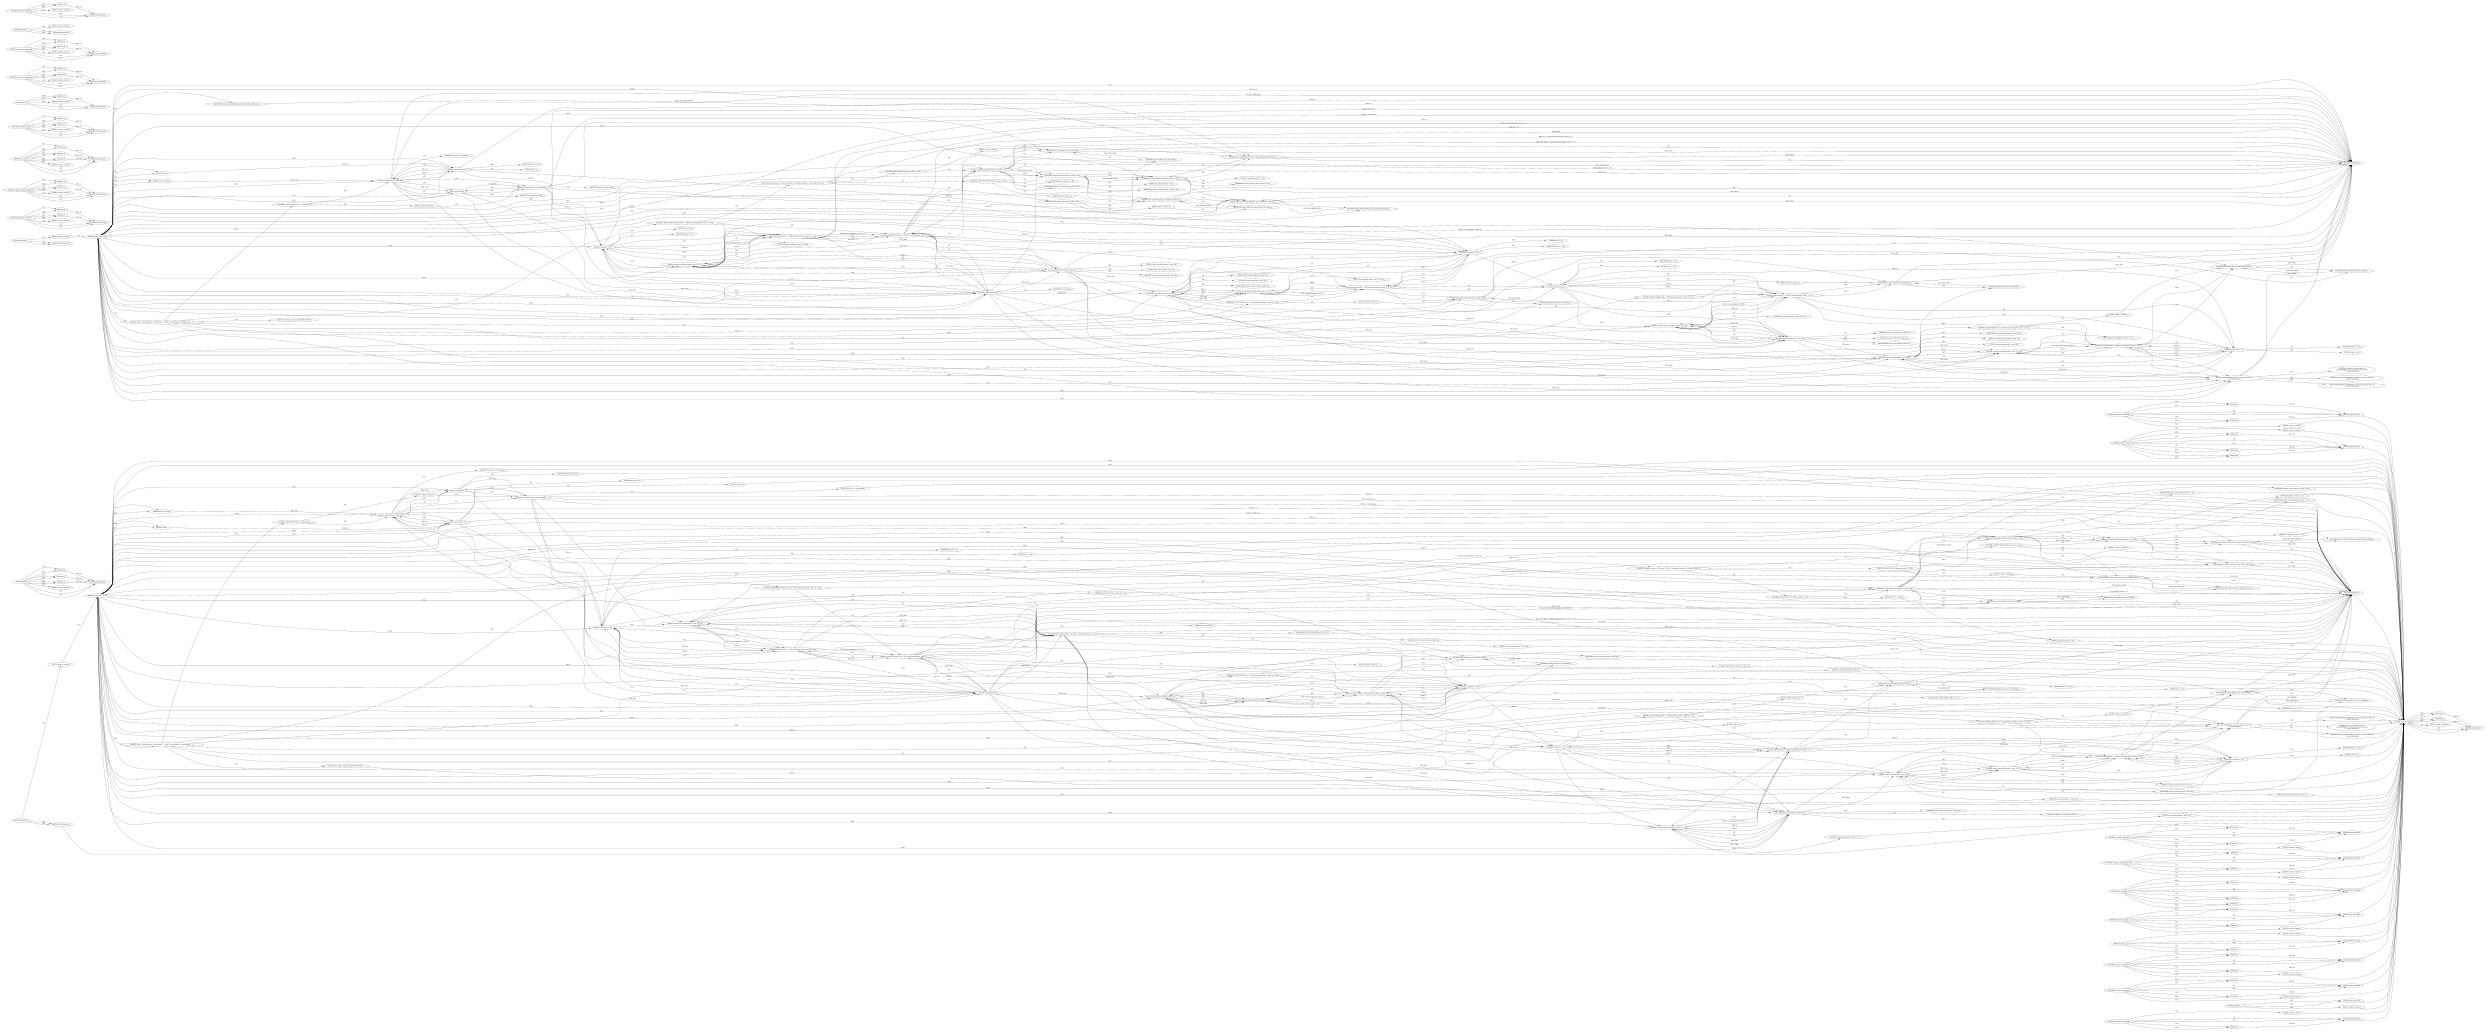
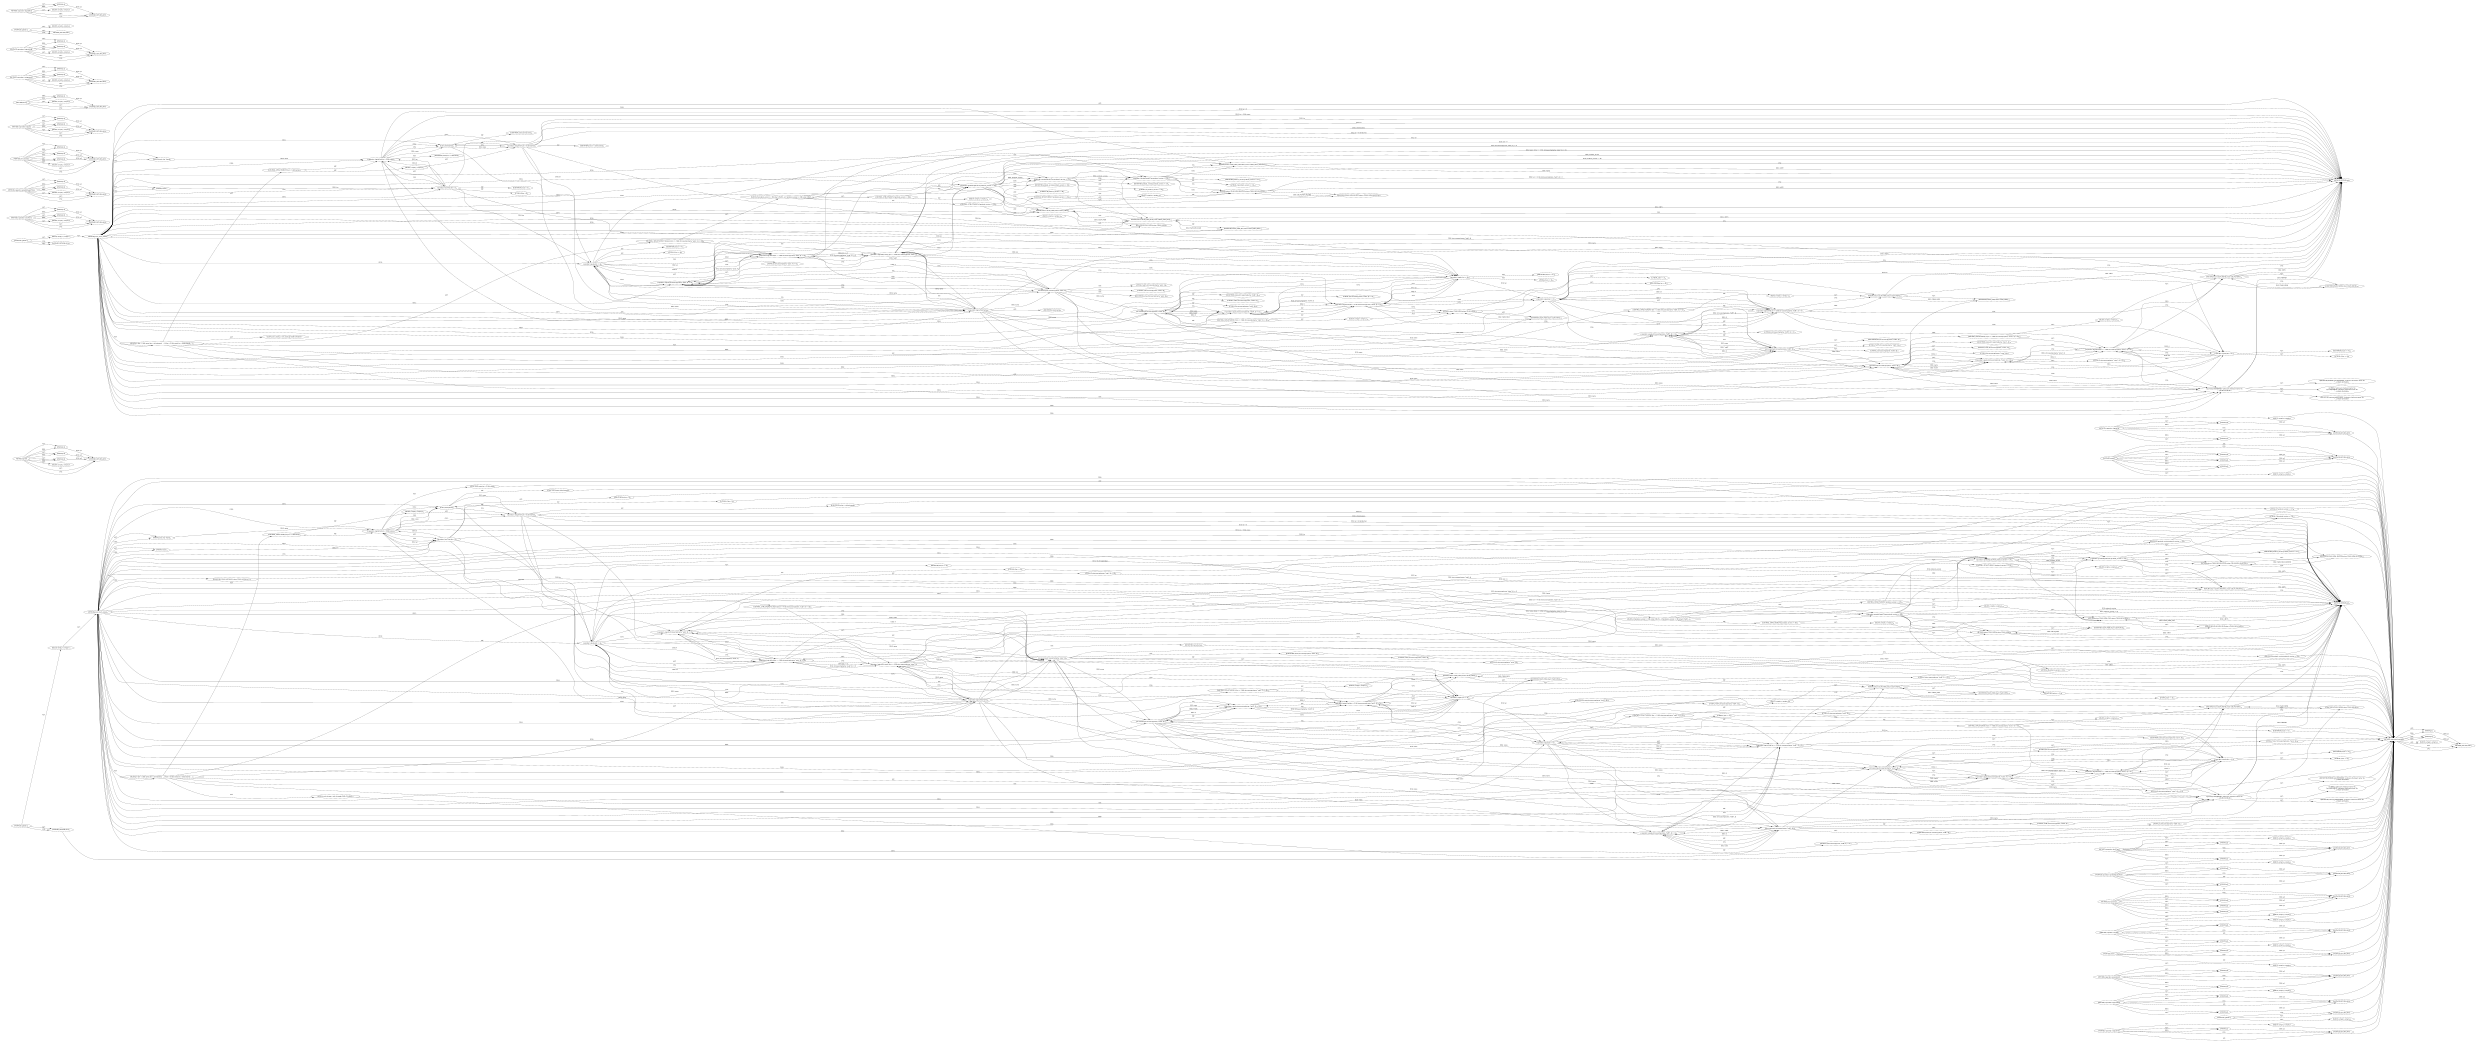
(237, 104) -> none
none -> (232, 579)
